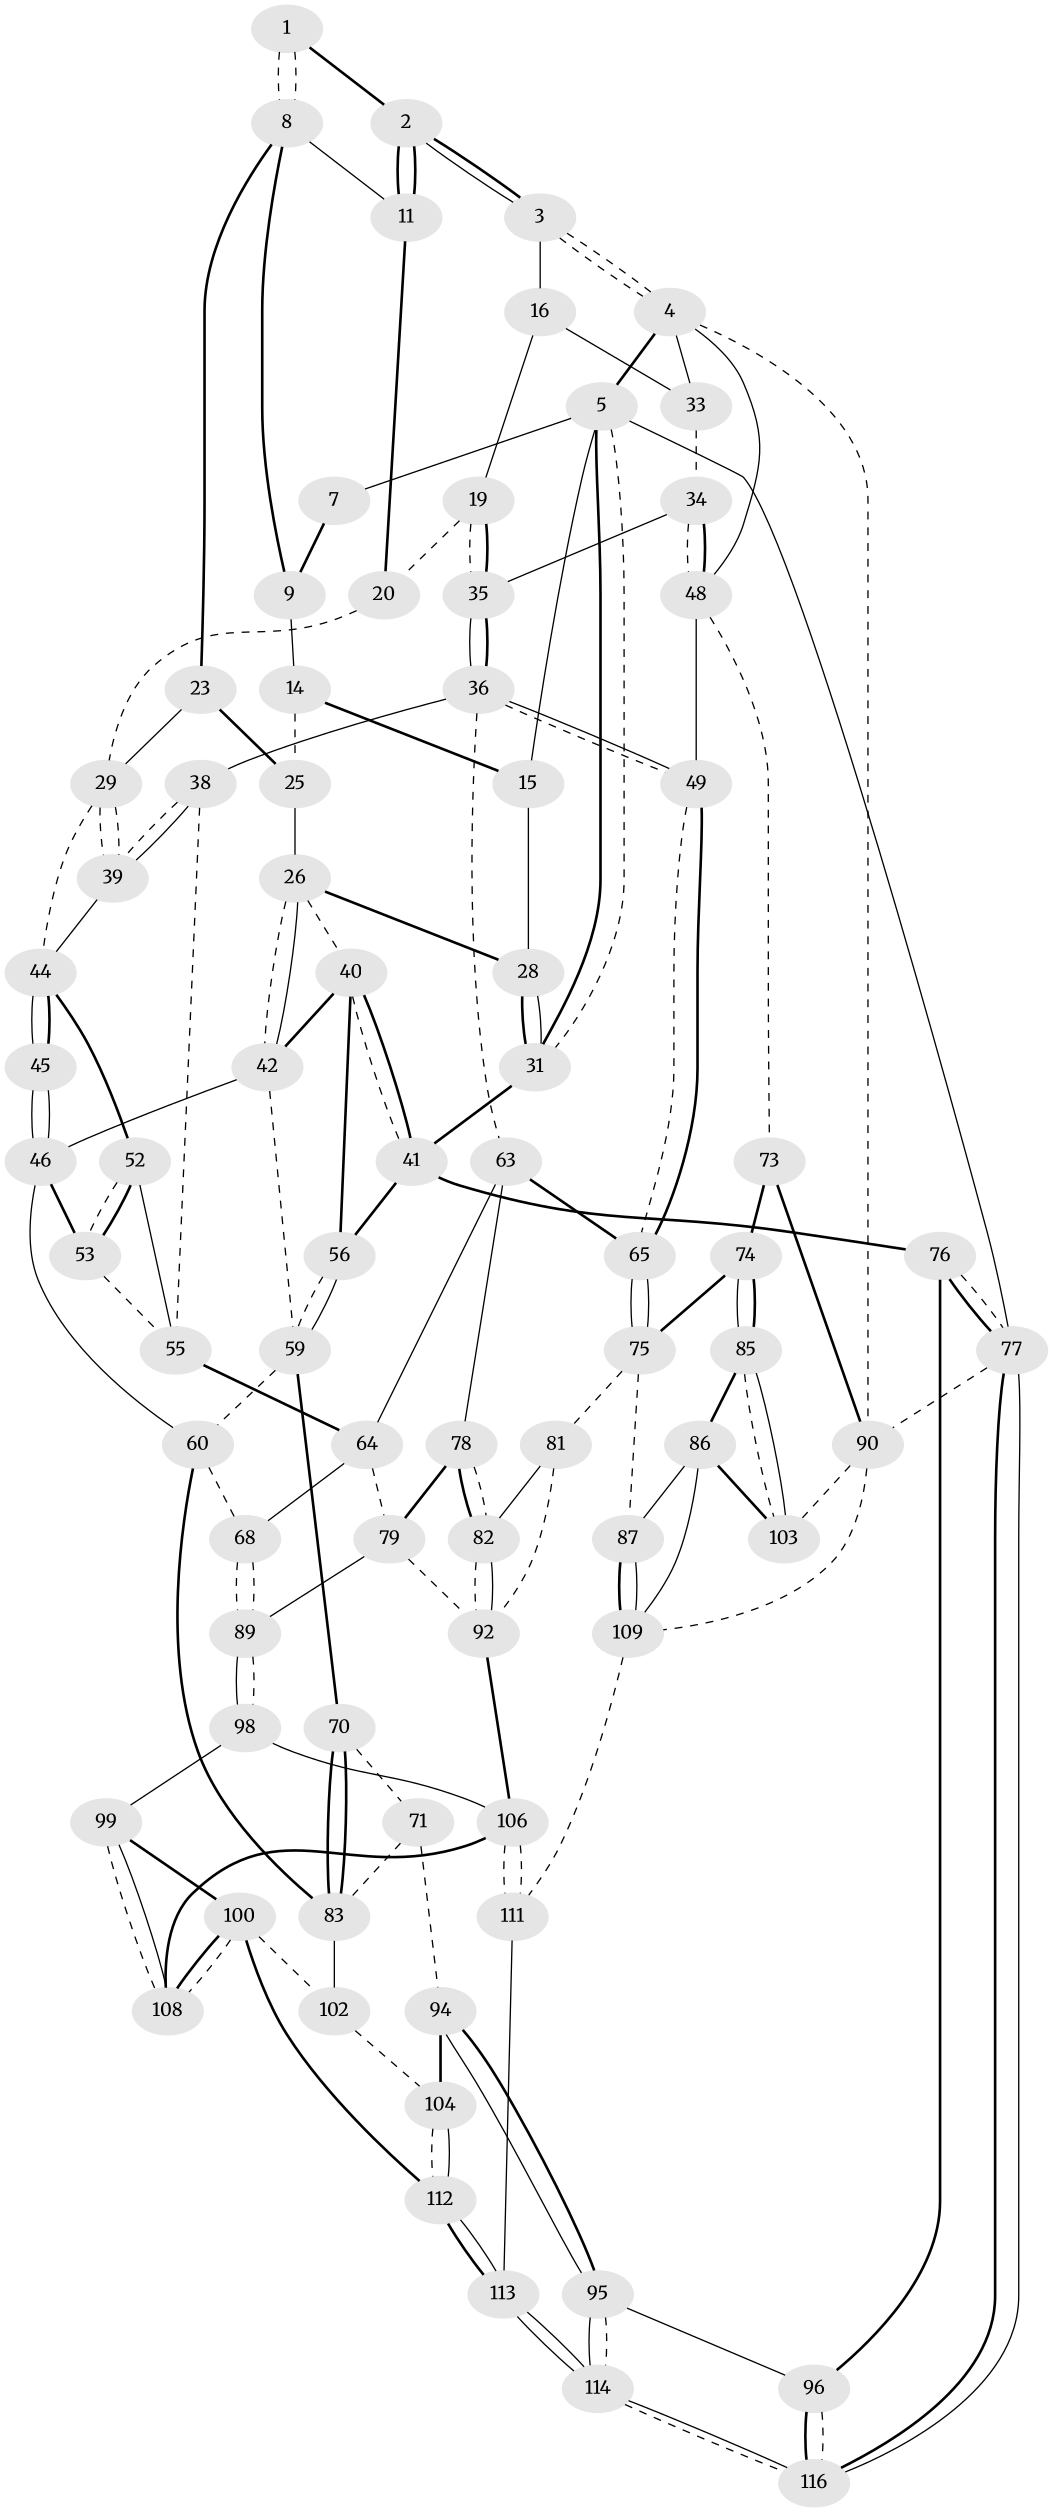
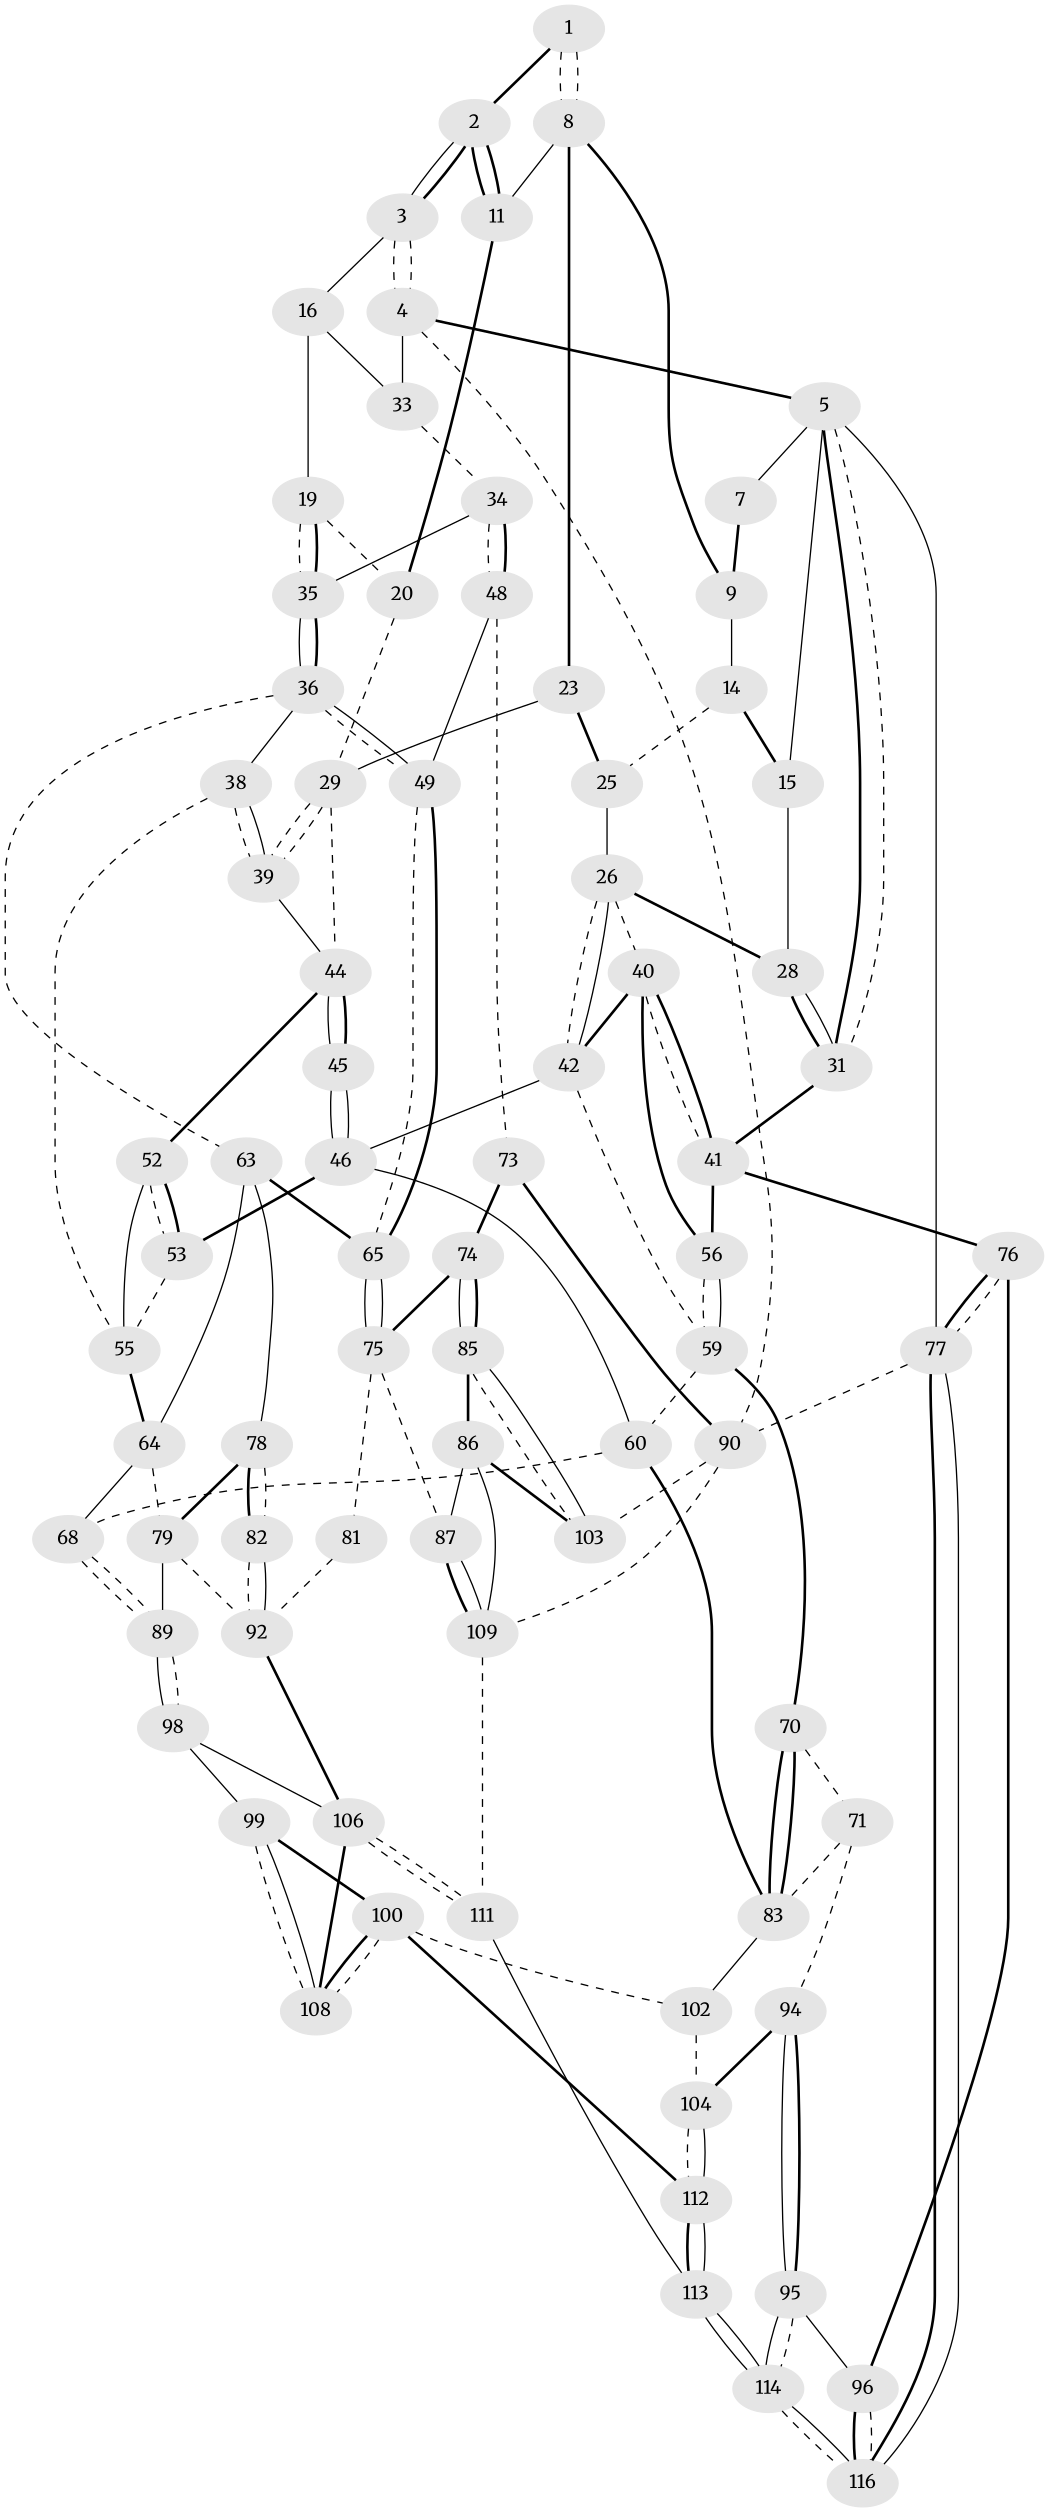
(759, 446) -> none
(520, 1492) -> none
